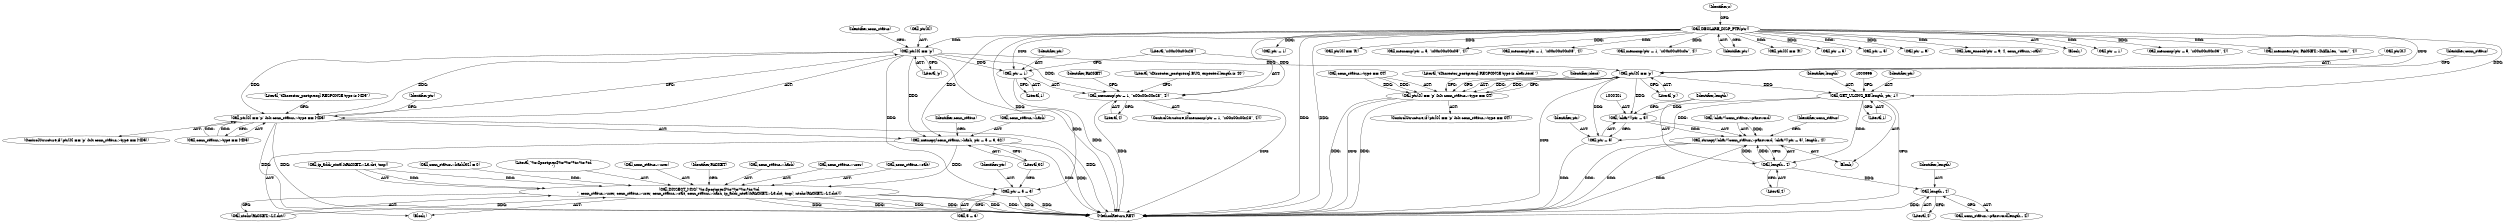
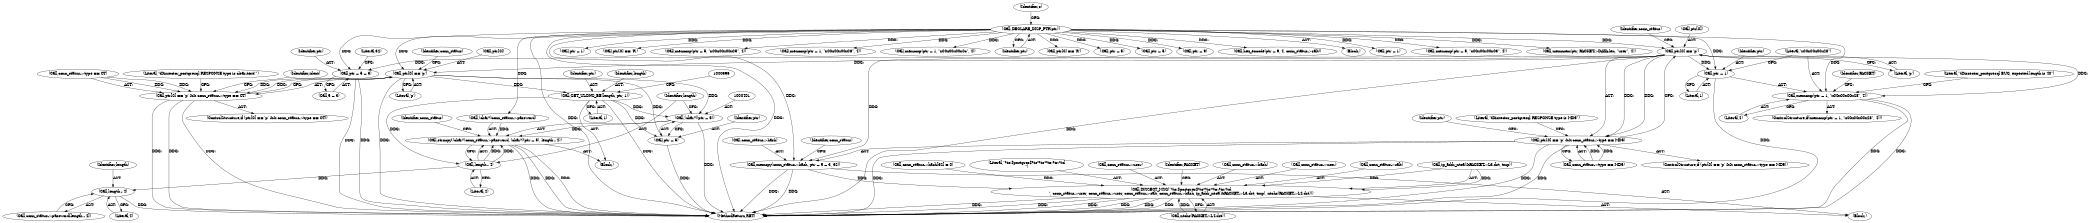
(2429, 40) -> (718, 32)
(1005, 150) -> none
(1904, 152) -> (648, 152)
(997, 155) -> none
none -> (704, 170)
